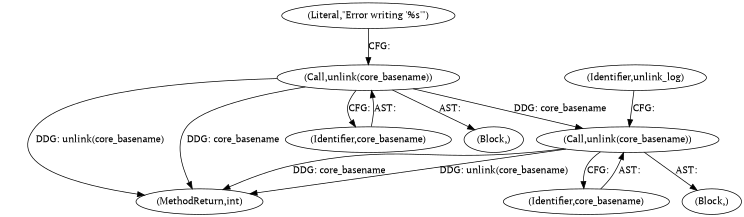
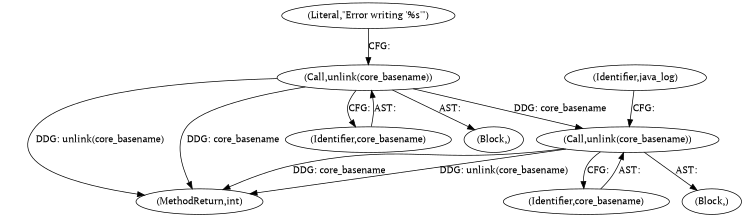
(636, 78) -> (636, 78)
